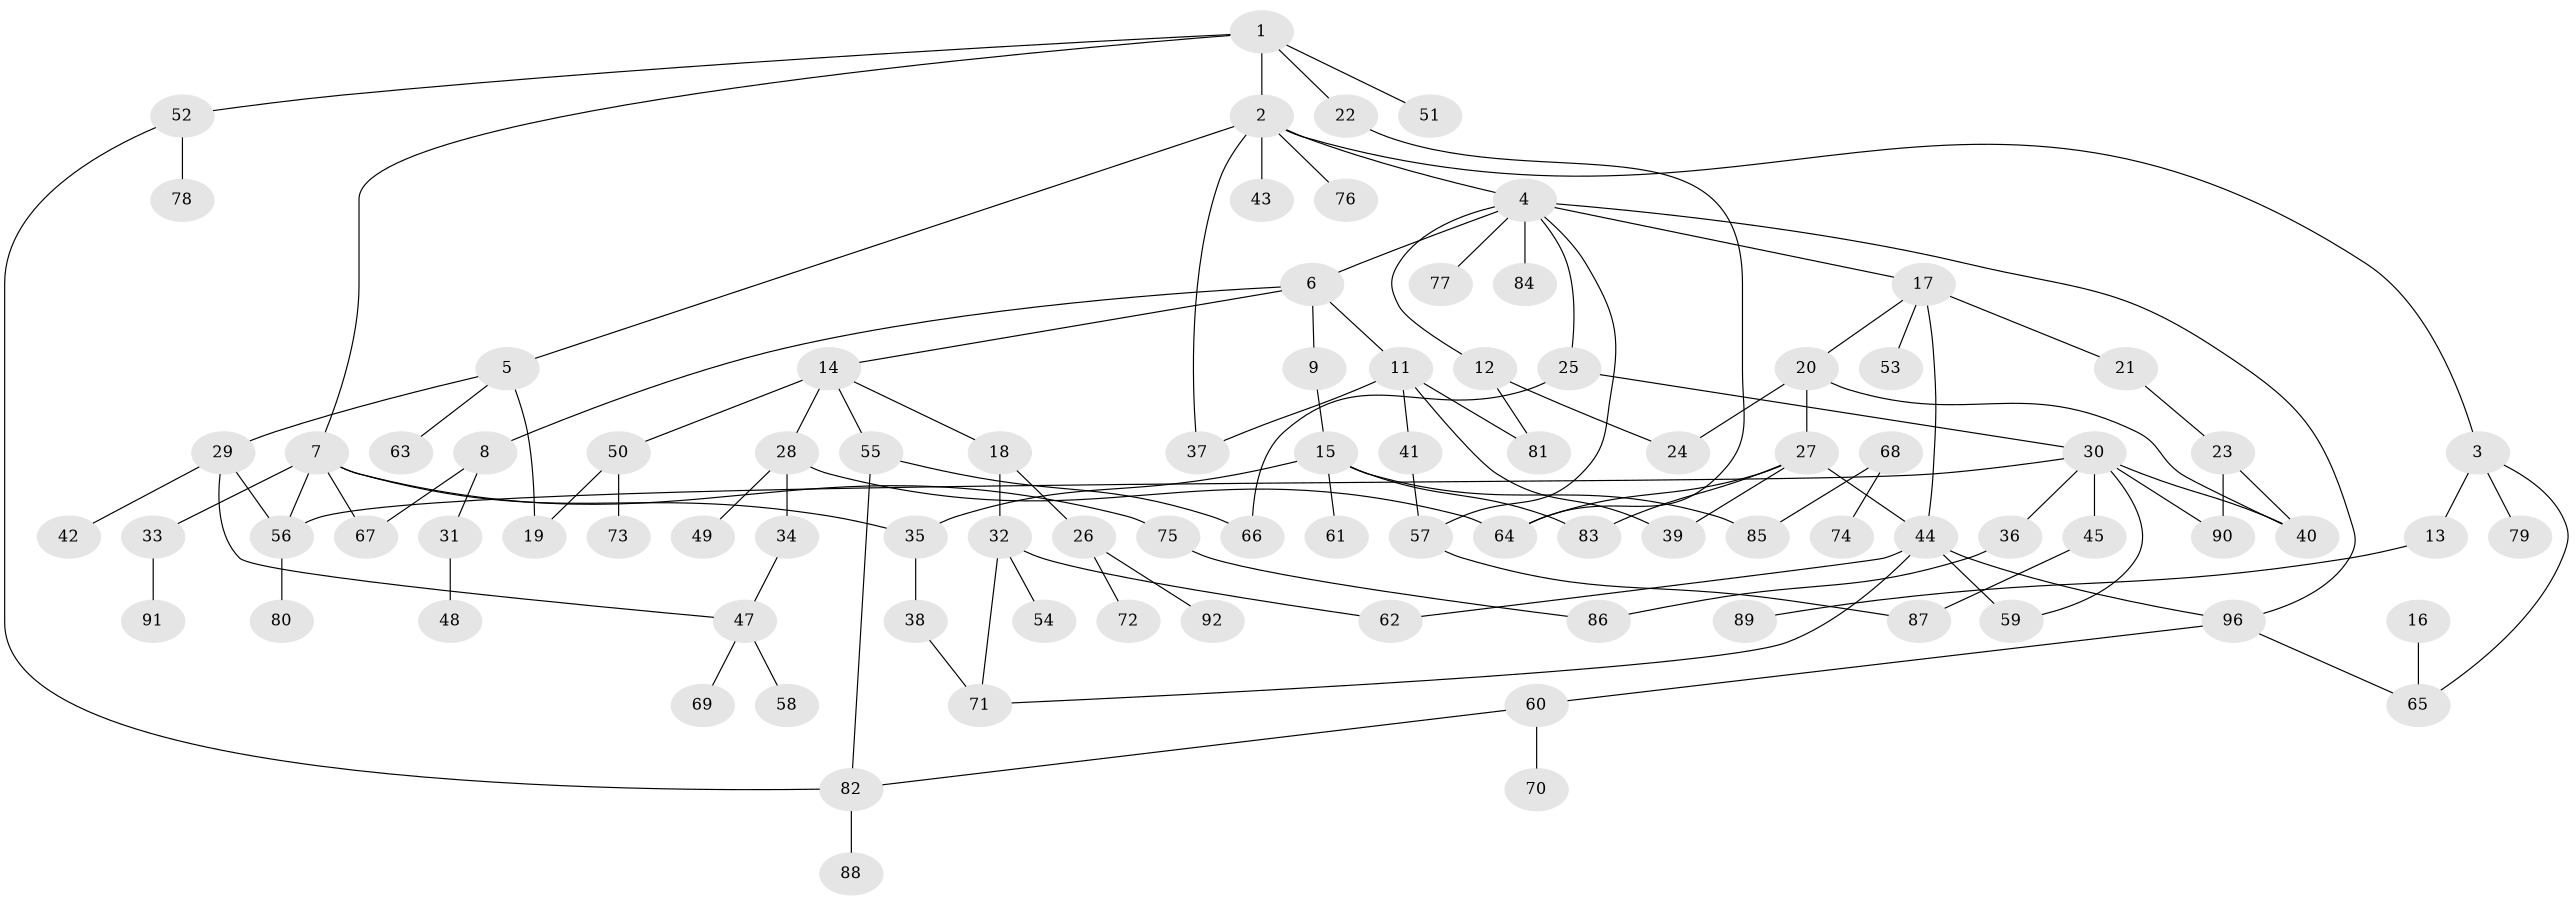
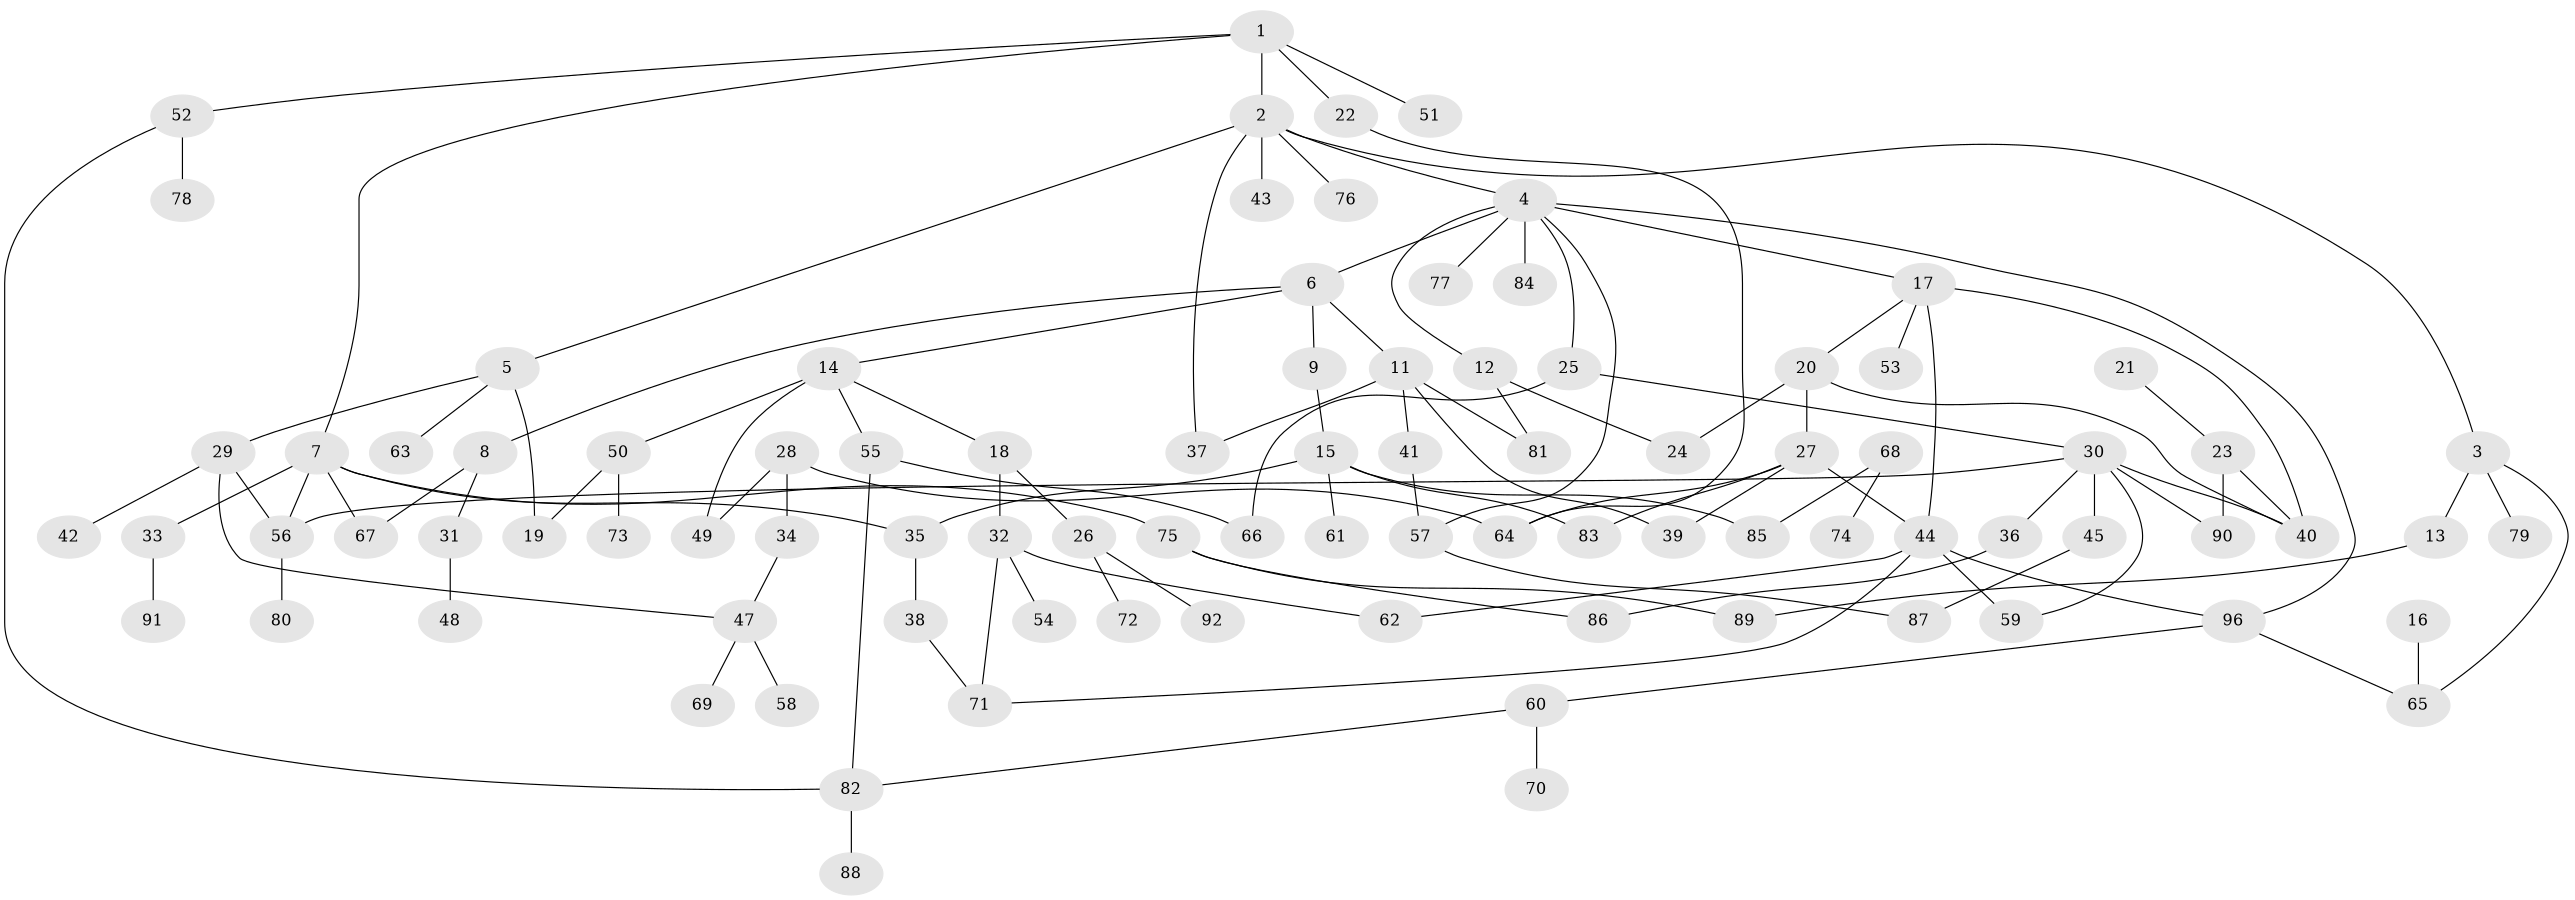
(2025, 327) -> (2168, 348)
(808, 411) -> (741, 438)
none -> (1453, 588)
